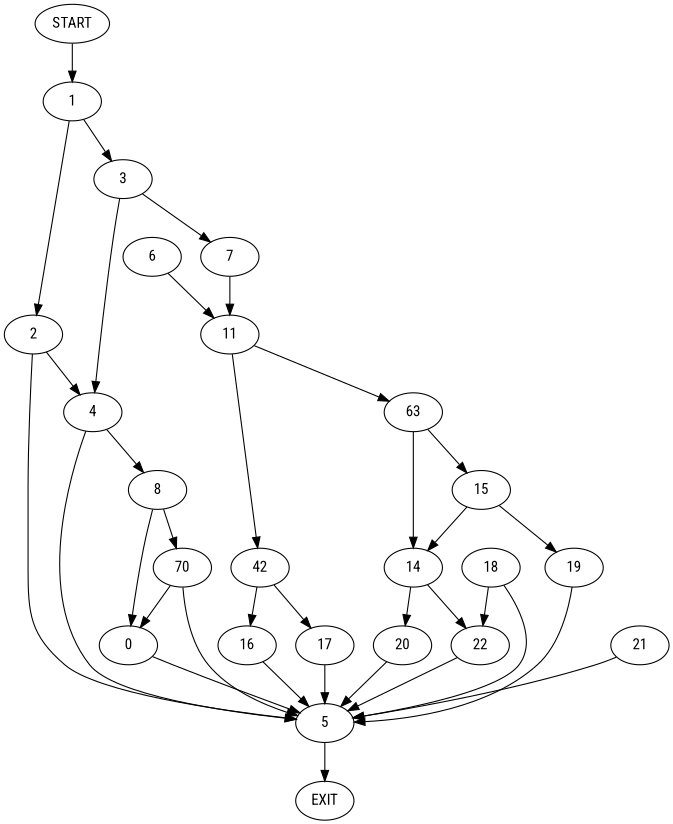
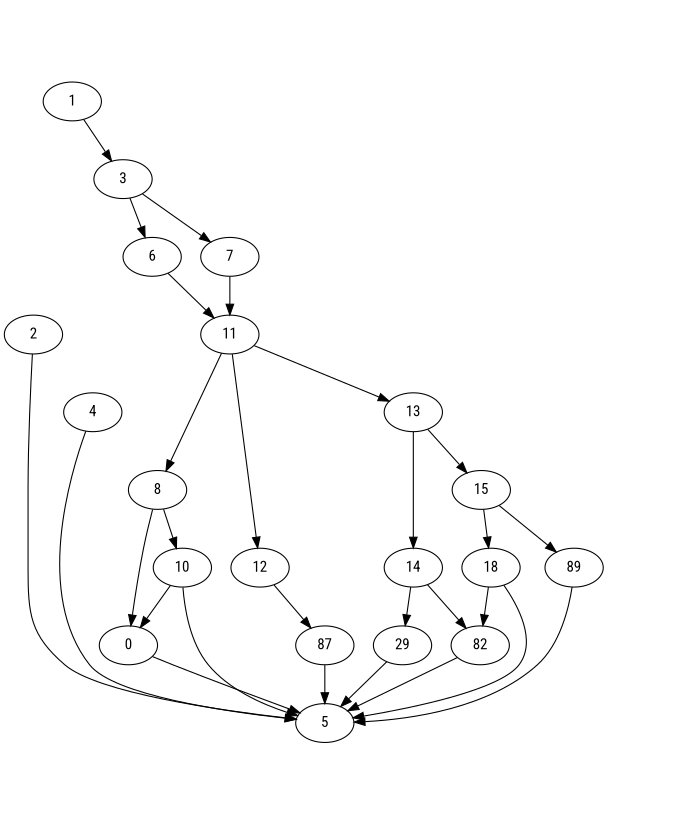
(72, 24) -> none
(54, 213) -> none
(106, 290) -> (136, 213)
(60, 369) -> none
(413, 412) -> (413, 412)
(122, 447) -> (196, 407)
(451, 525) -> (485, 523)
(182, 568) -> (182, 568)
(260, 568) -> (260, 568)
(574, 568) -> (574, 568)
(247, 645) -> none
(325, 645) -> (325, 645)
(403, 645) -> (403, 645)
(480, 645) -> (480, 645)
(640, 645) -> none
(325, 801) -> none
